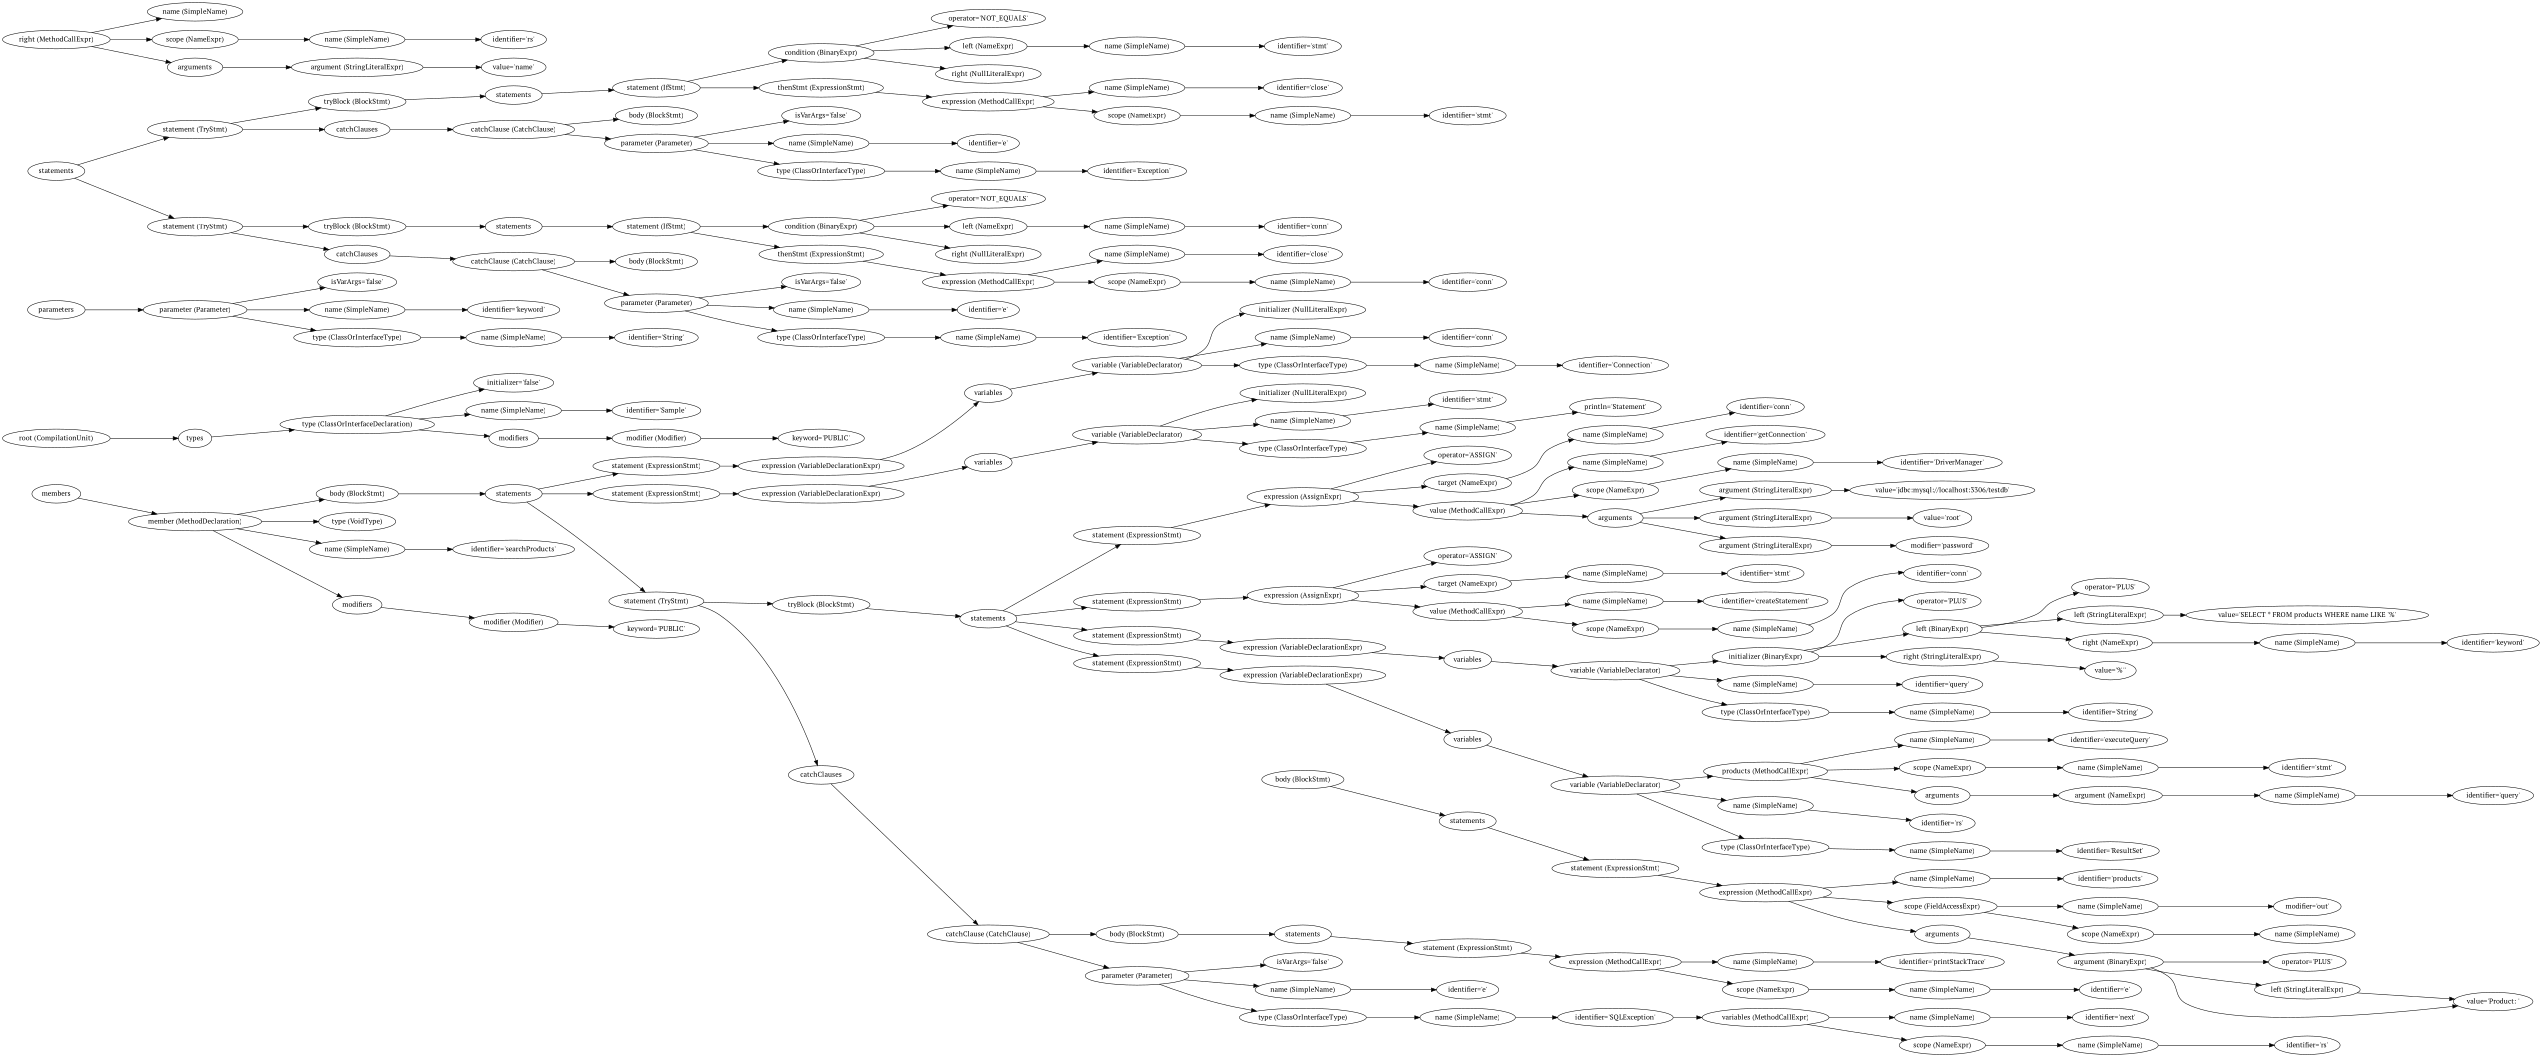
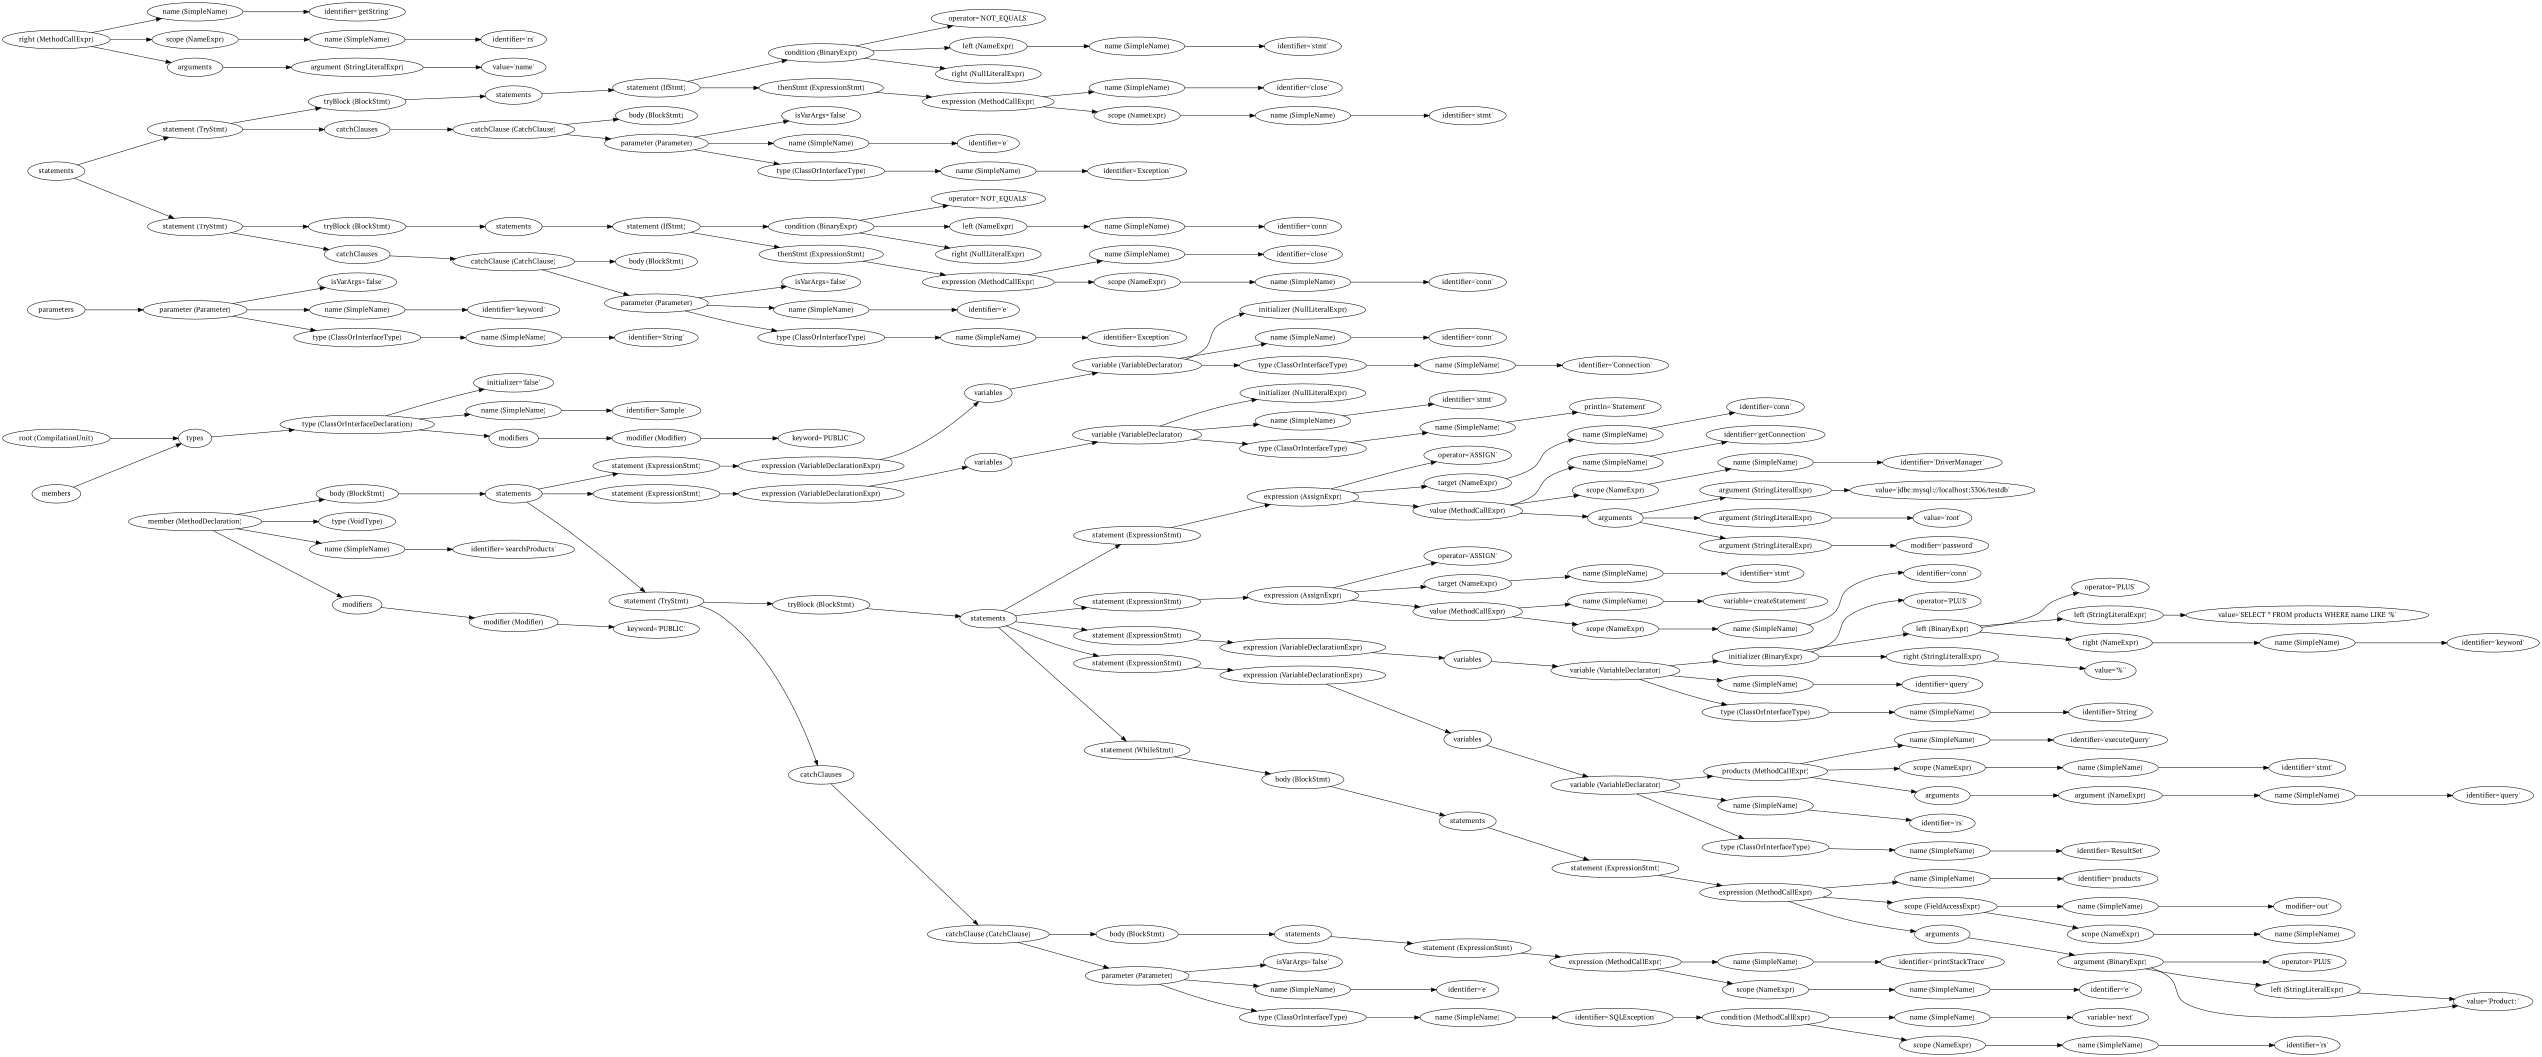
none -> (357, 12)
(115, 506) -> (125, 466)
(1766, 601) -> (1766, 601)
none -> (1137, 750)
(1766, 1017) -> (1766, 1017)
(2110, 1017) -> (2110, 1017)
